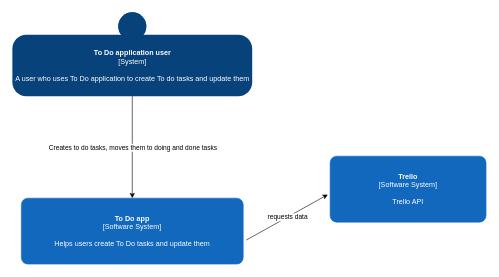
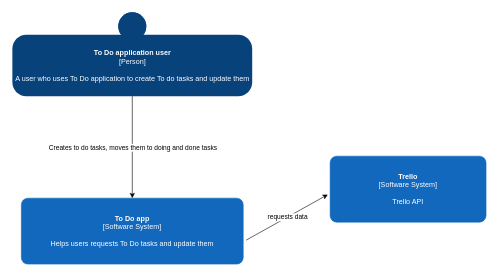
(133, 66) -> (133, 66)
(132, 231) -> (132, 231)
